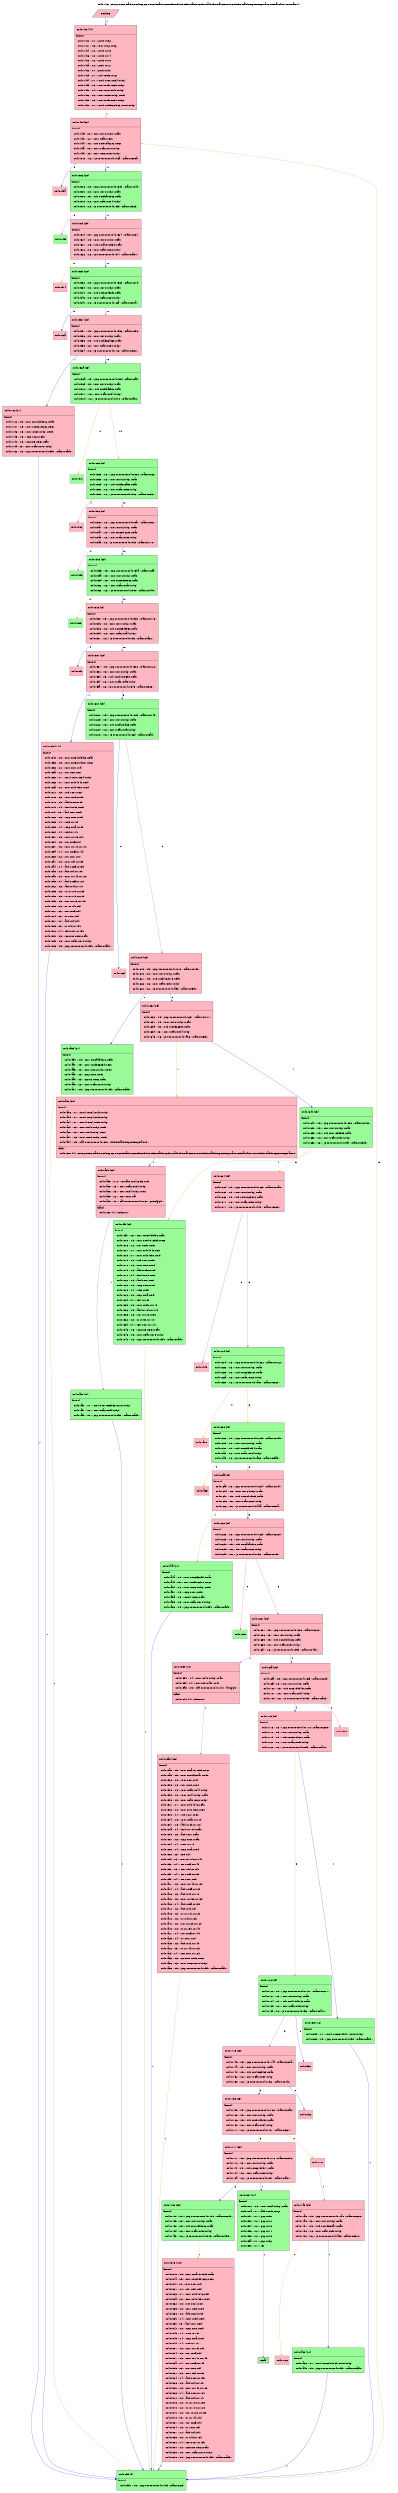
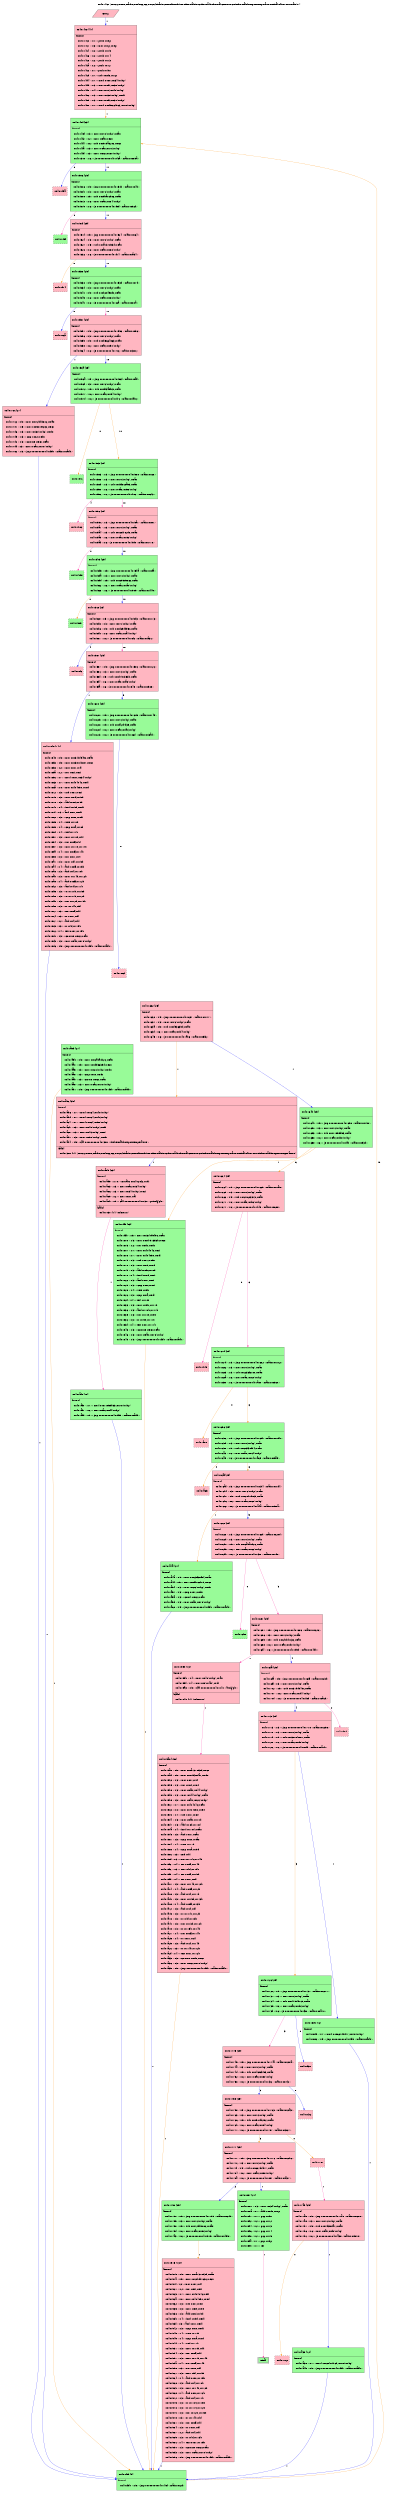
(106, 14) -> (106, 14)
(106, 141) -> (106, 141)
(165, 973) -> none
